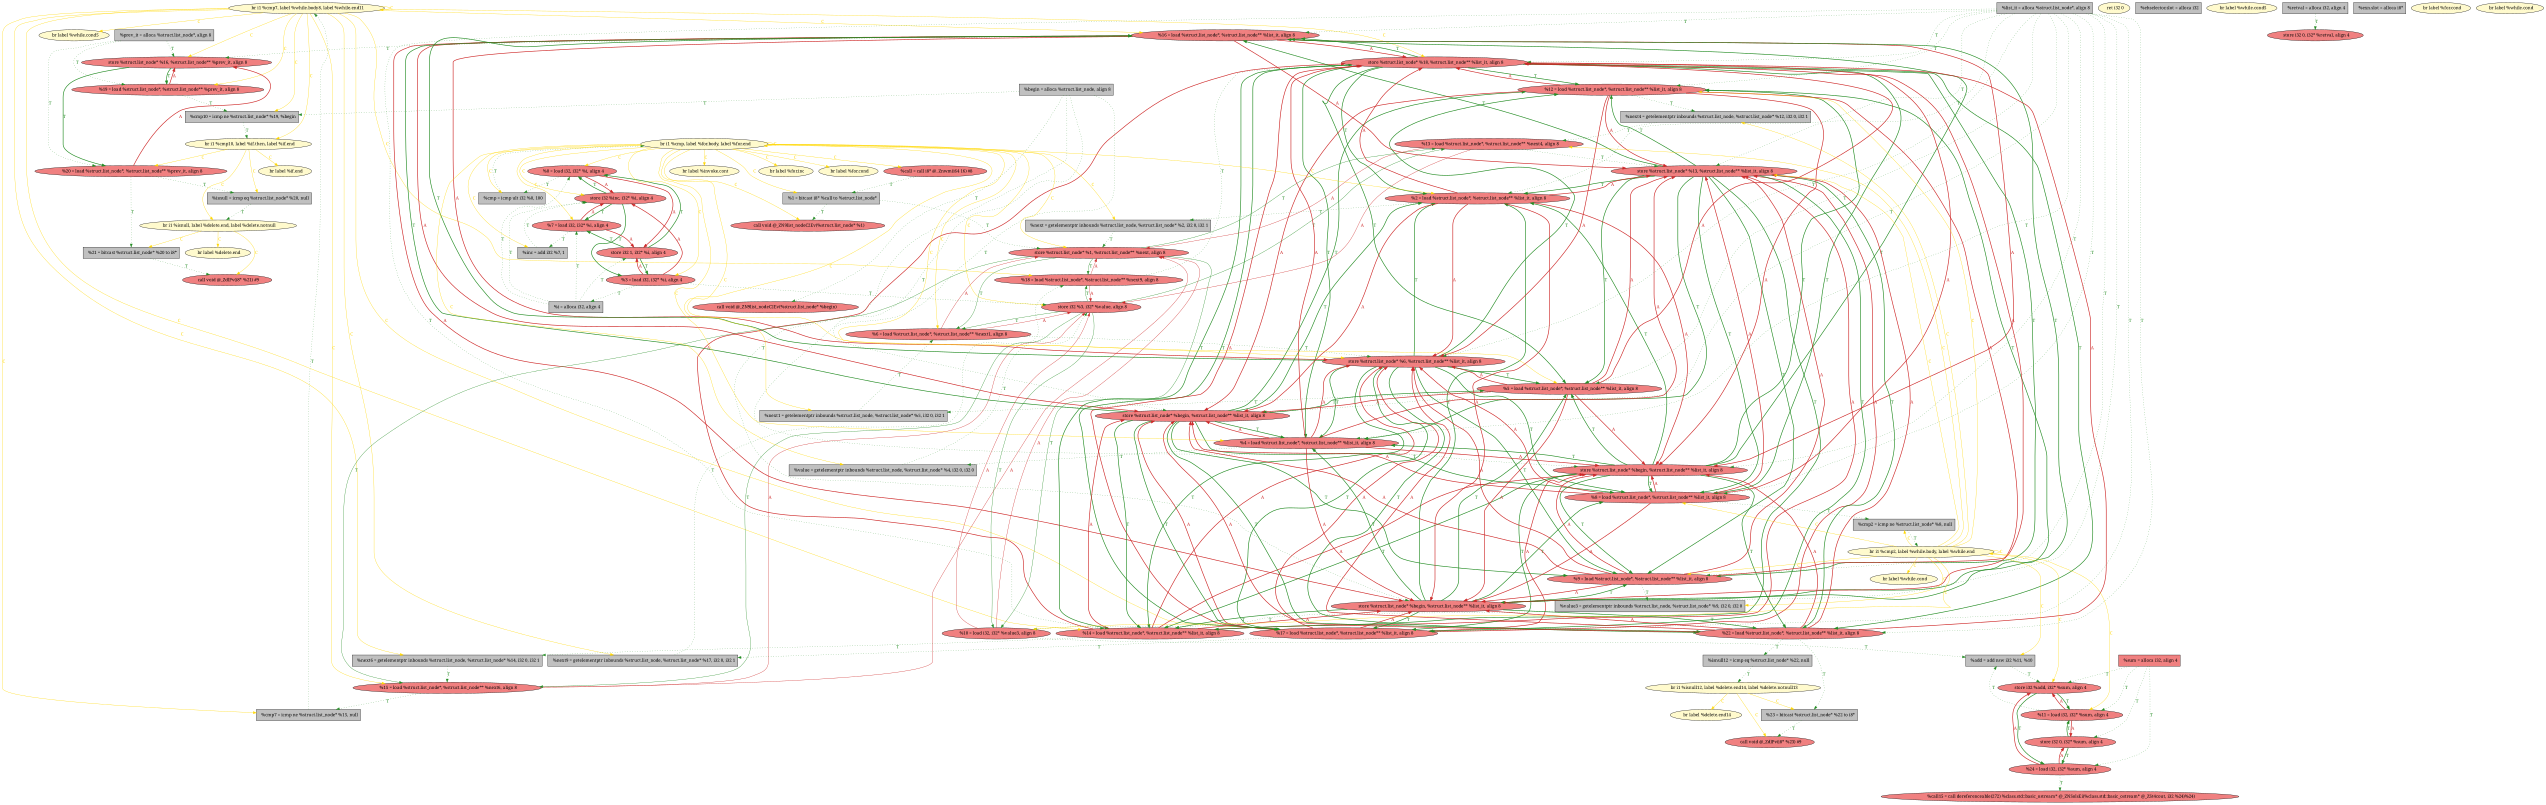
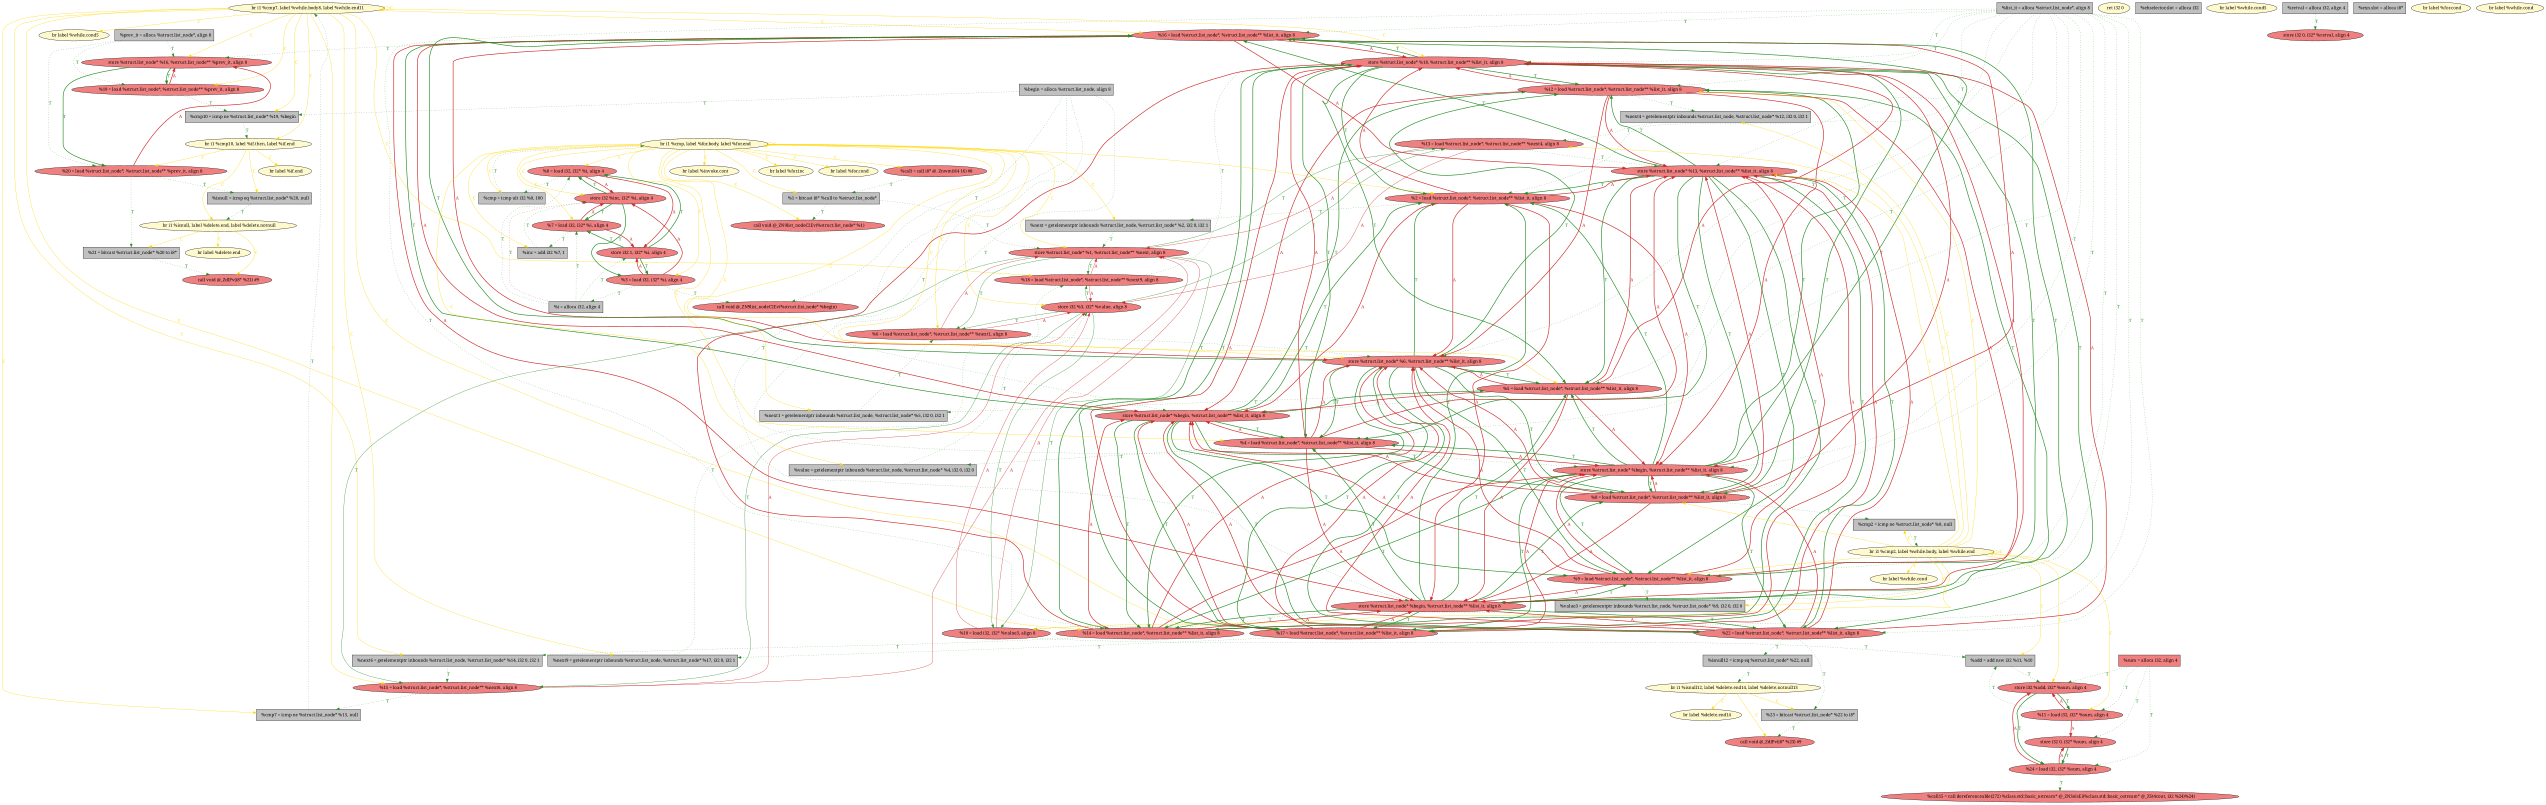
(509, 236) -> (509, 236)
(864, 295) -> (694, 296)
(2067, 730) -> none
